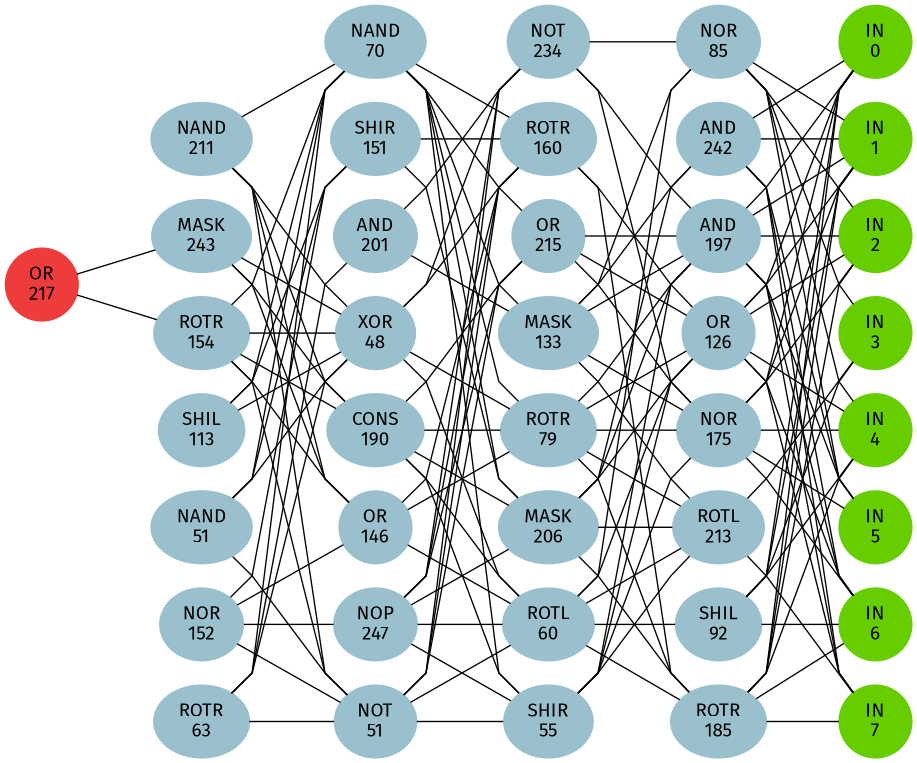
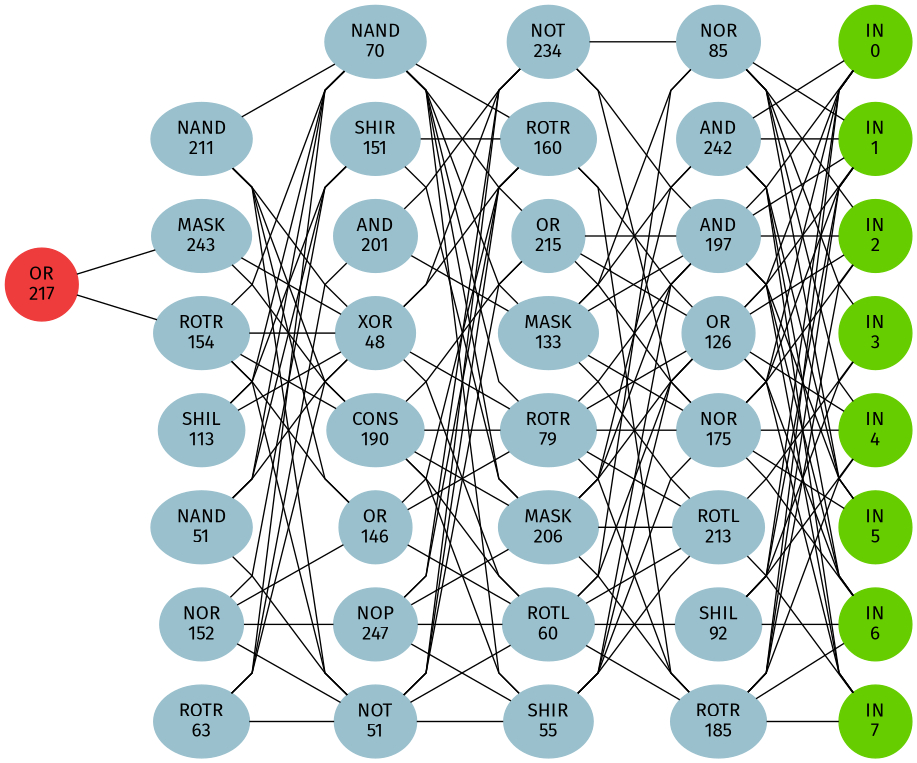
(290, 384) -> none
(463, 429) -> none
